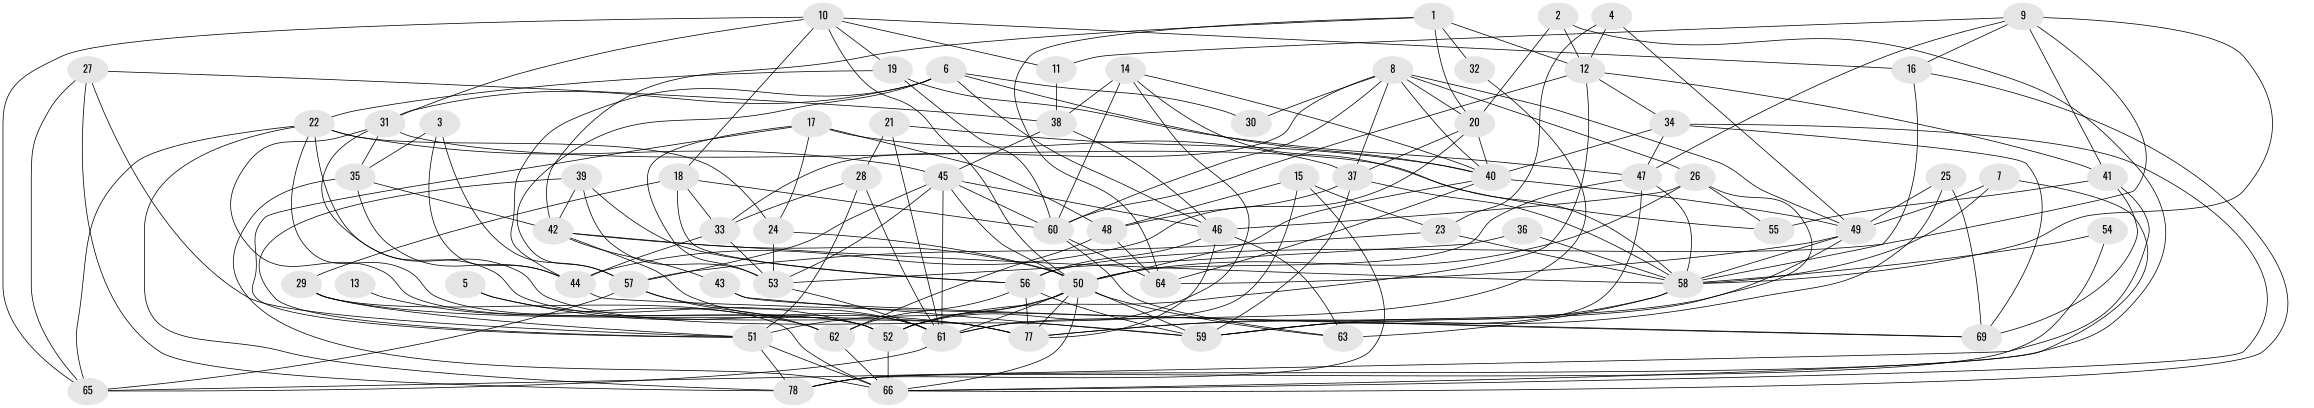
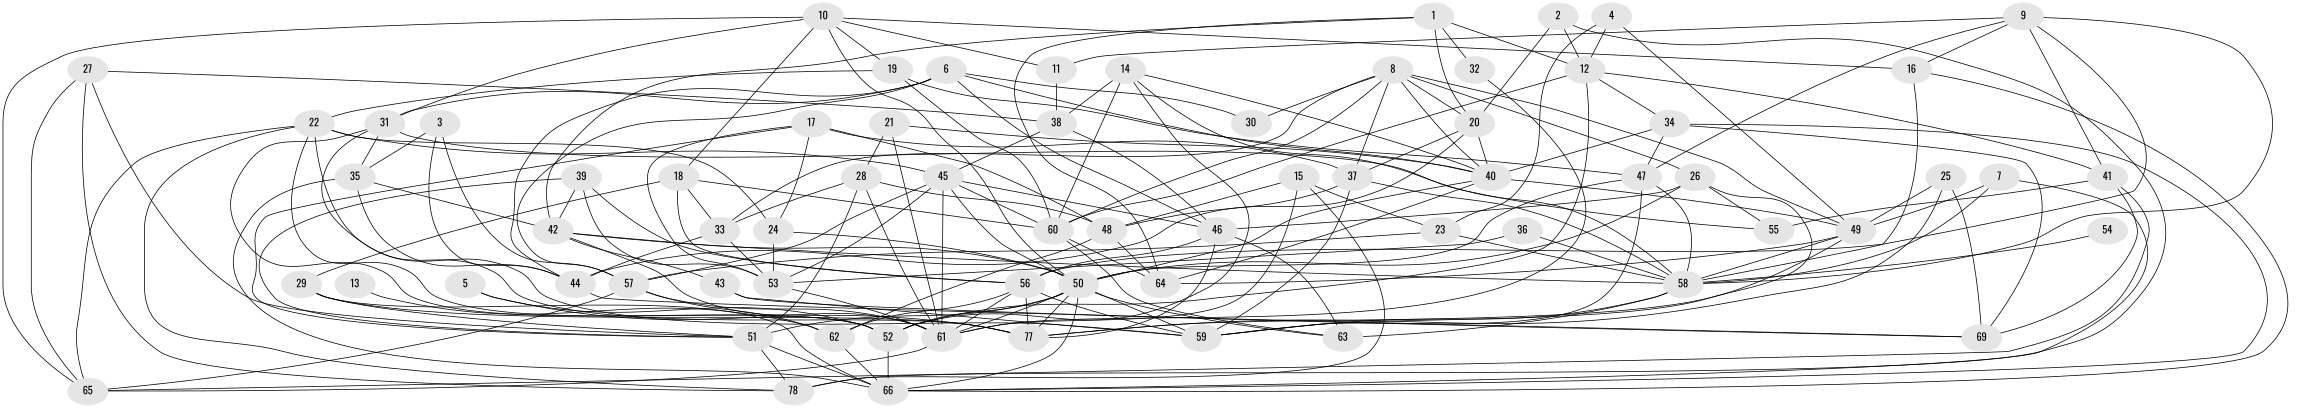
none -> (976, 199)
none -> (996, 303)
(1485, 376) -> none
